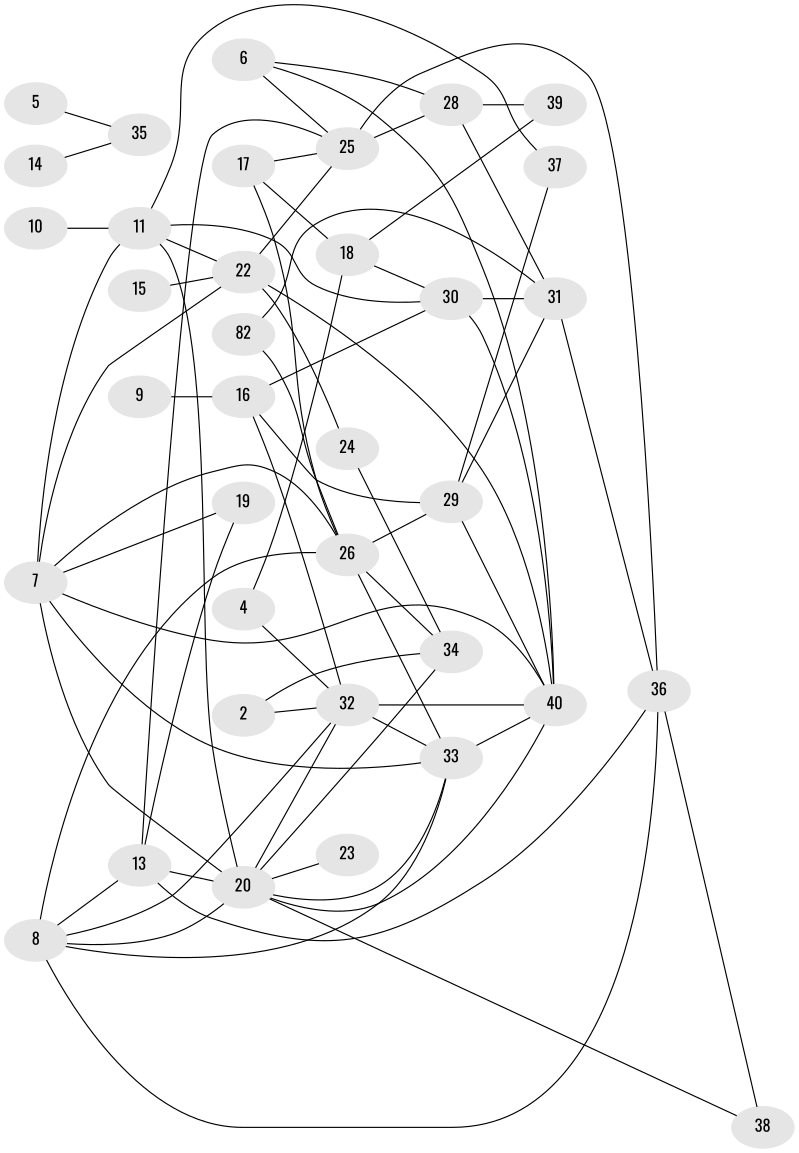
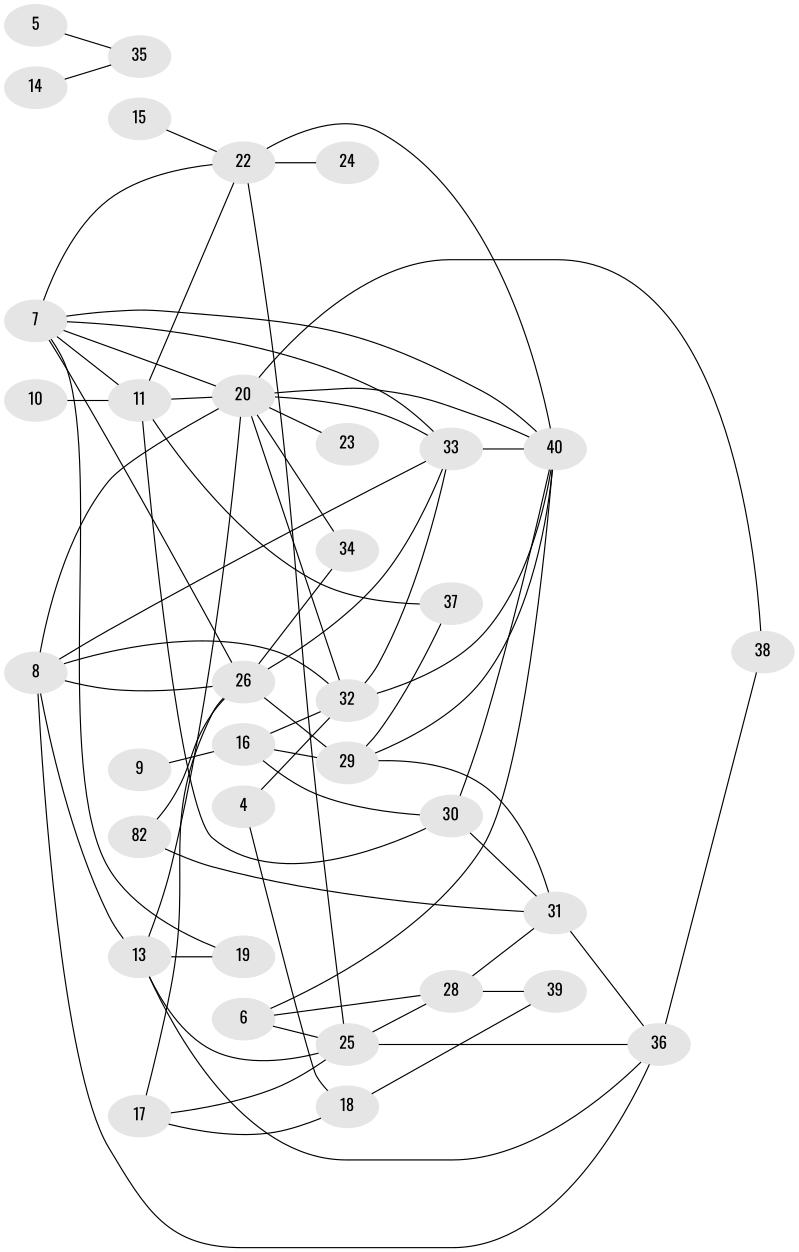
(399, 277) -> none
(399, 550) -> none
(244, 715) -> none
